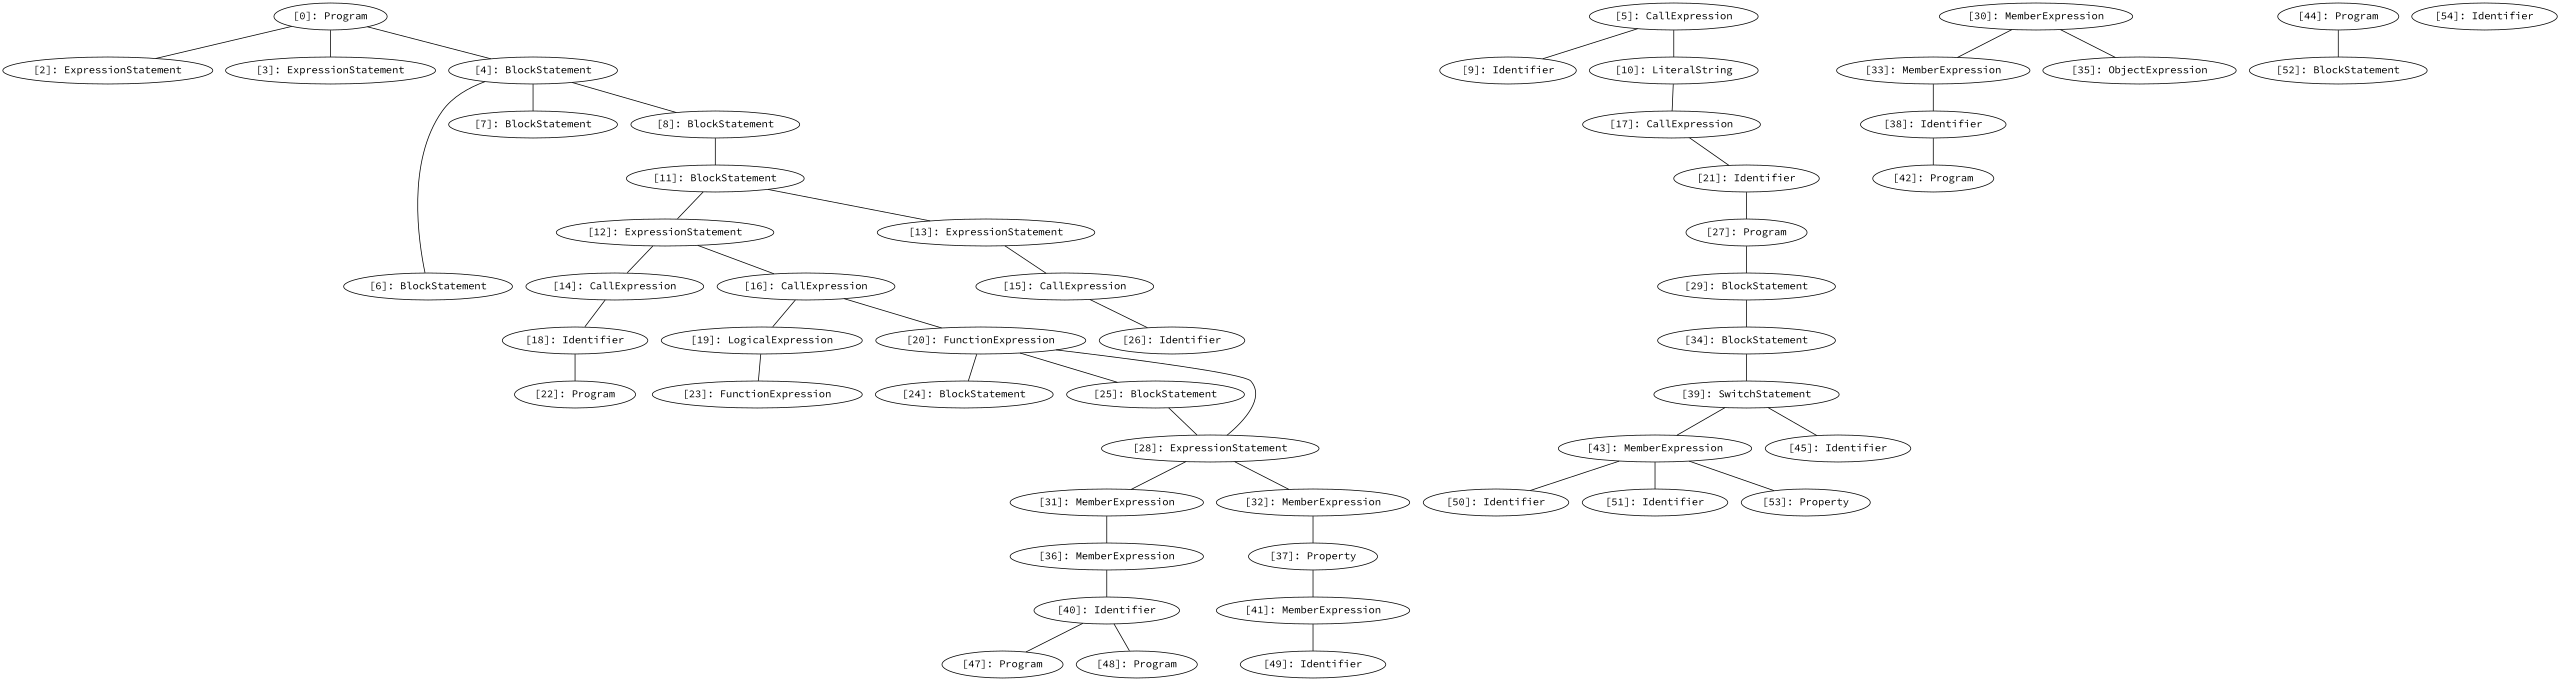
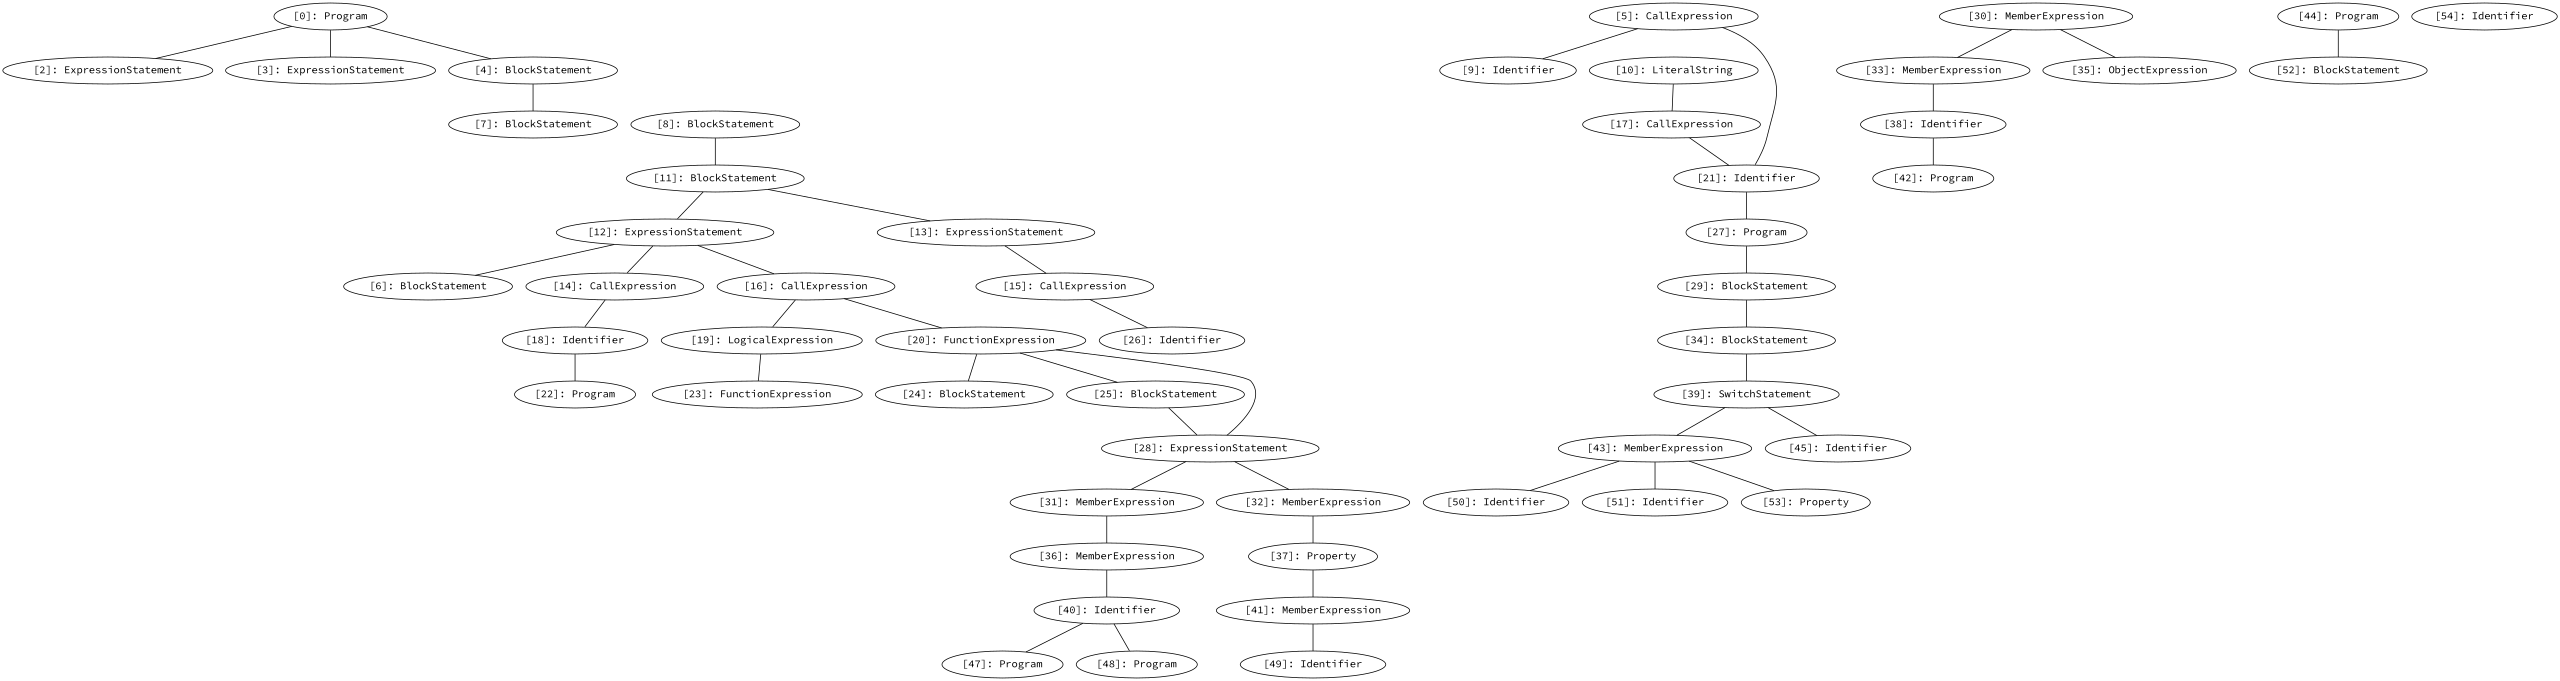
(1674, 44) -> (1776, 85)
(624, 98) -> none
(422, 164) -> (545, 260)
